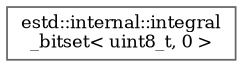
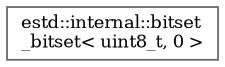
(121, 33) -> (113, 33)
